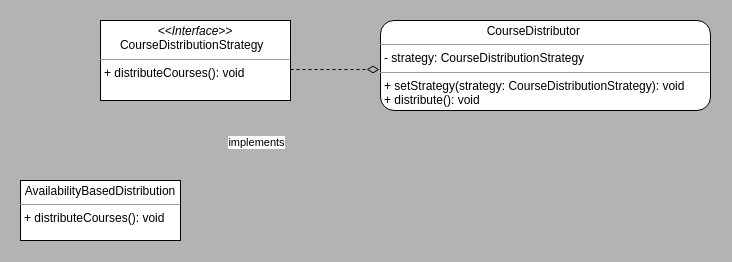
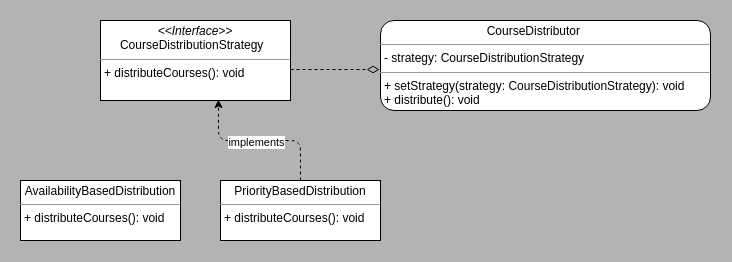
none -> (301, 158)
none -> (301, 211)
